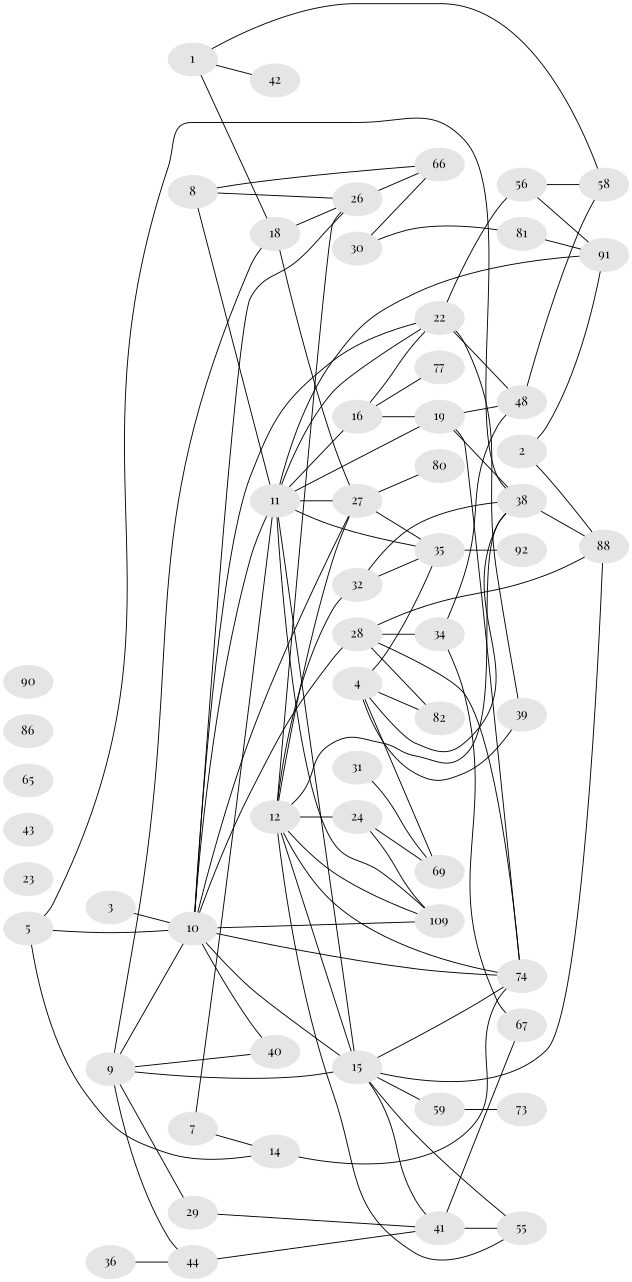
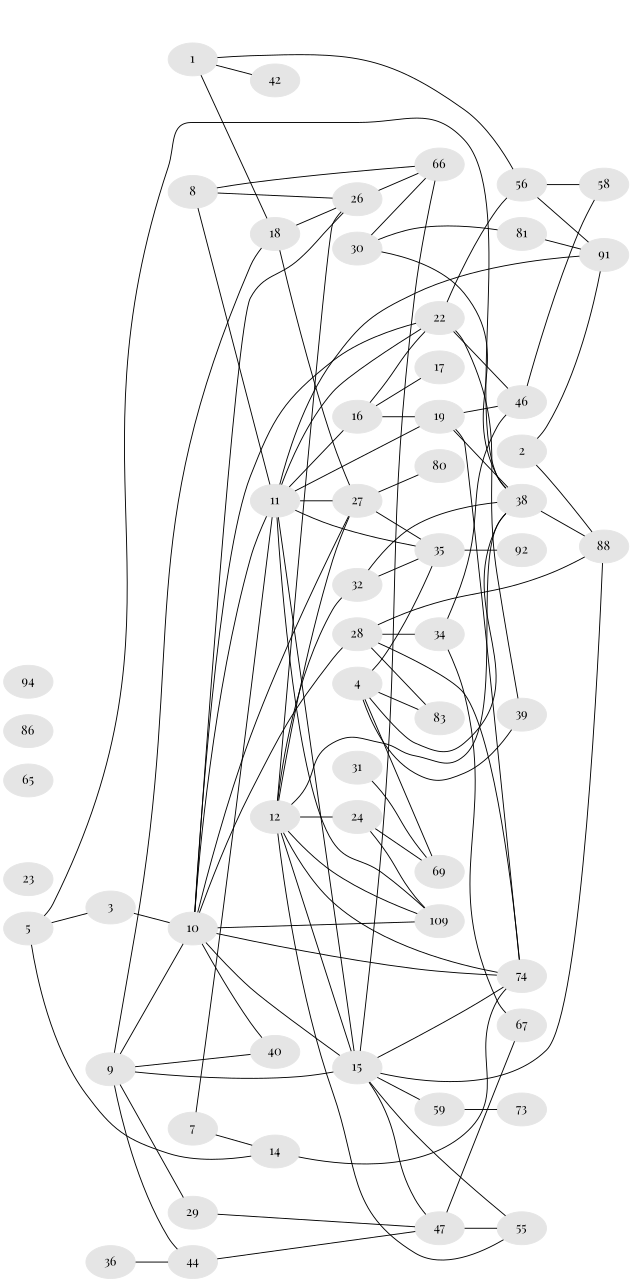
(442, 4) -> (385, 66)
none -> (481, 322)
(440, 367) -> (440, 367)
(522, 402) -> (522, 402)
none -> (394, 593)
(28, 682) -> (28, 682)
(440, 718) -> (440, 718)
(28, 830) -> none
(111, 933) -> (70, 918)
(440, 1228) -> (440, 1228)
